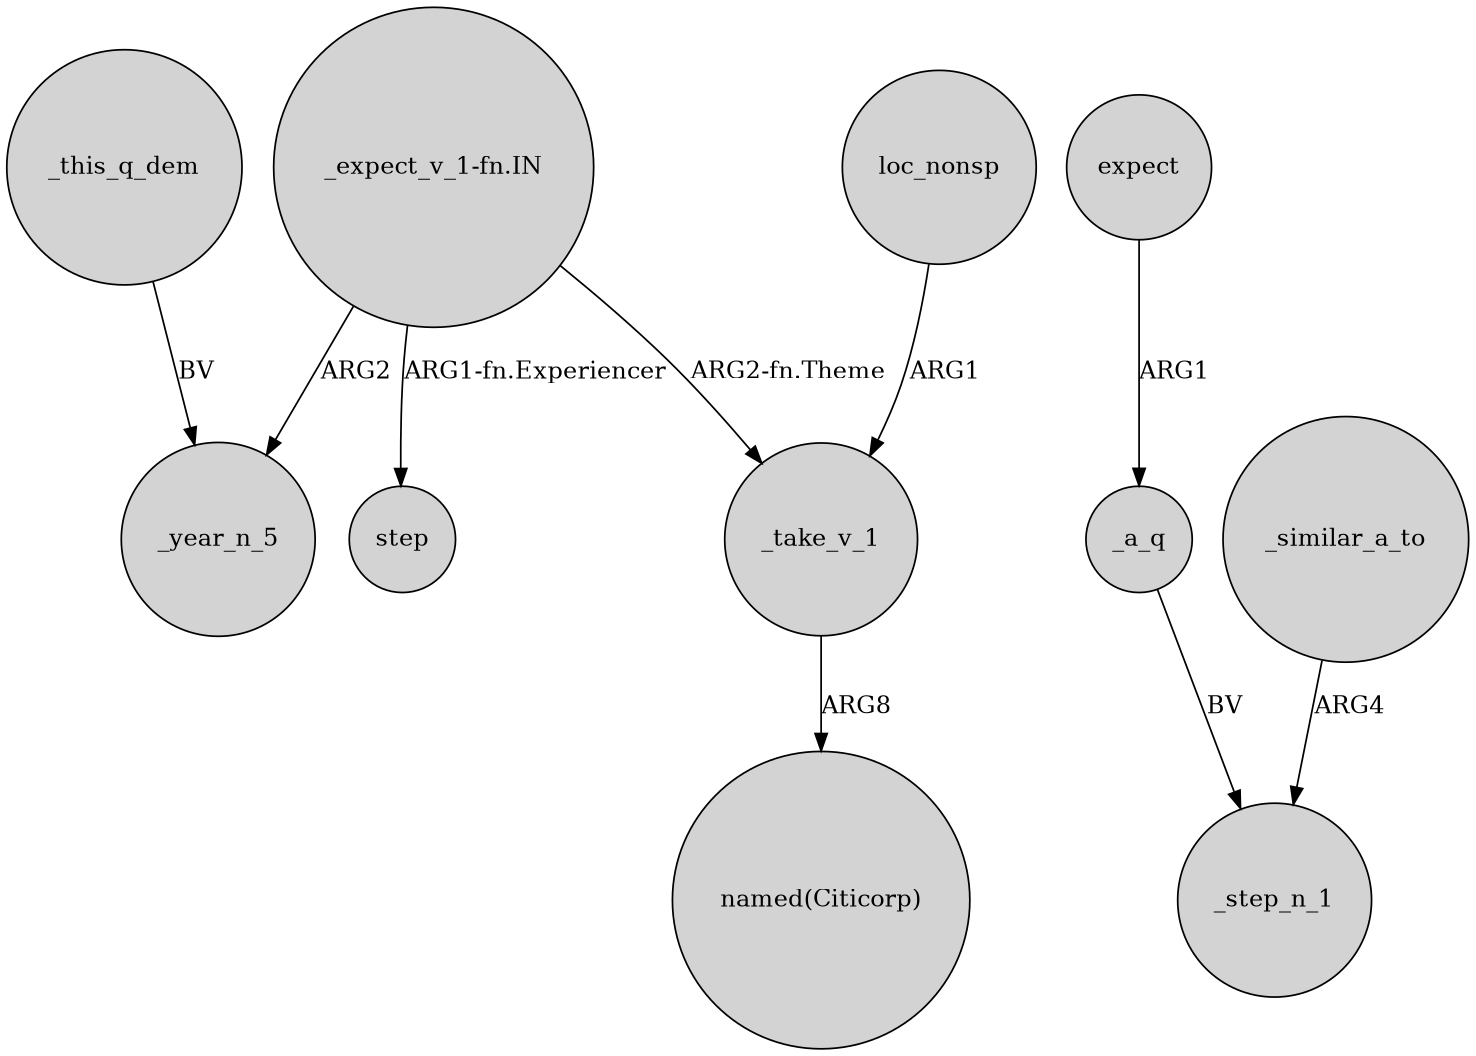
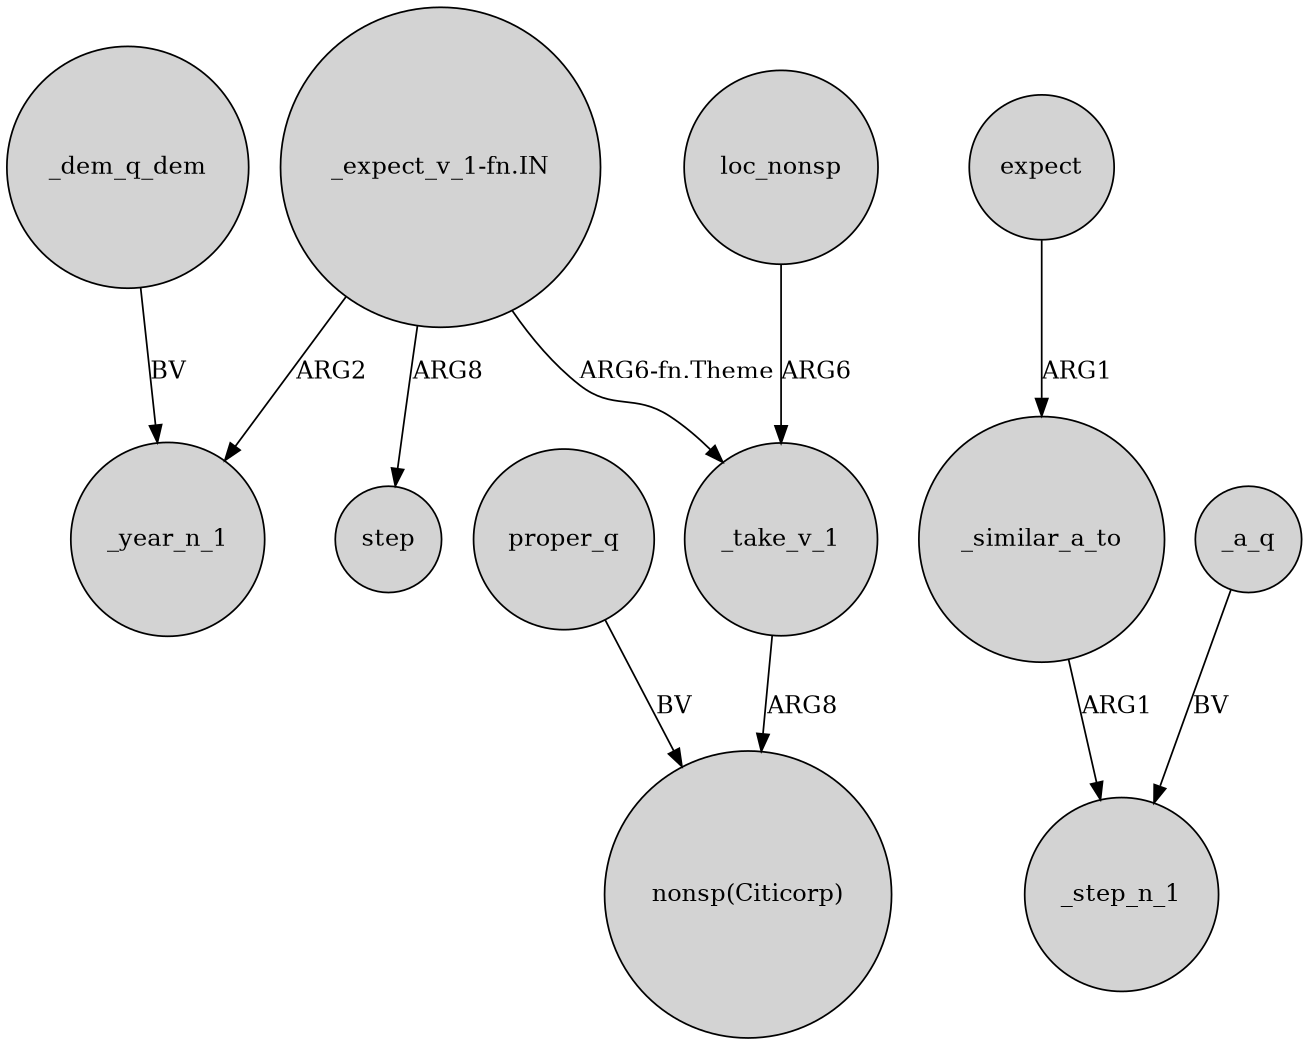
(124, 167) -> (128, 167)
(1139, 354) -> (1042, 319)
(535, 372) -> (448, 372)
(788, 372) -> (677, 372)
(945, 372) -> (817, 372)
(218, 539) -> (168, 539)
none -> (564, 539)
(1350, 707) -> (1117, 707)
(821, 900) -> (748, 894)
